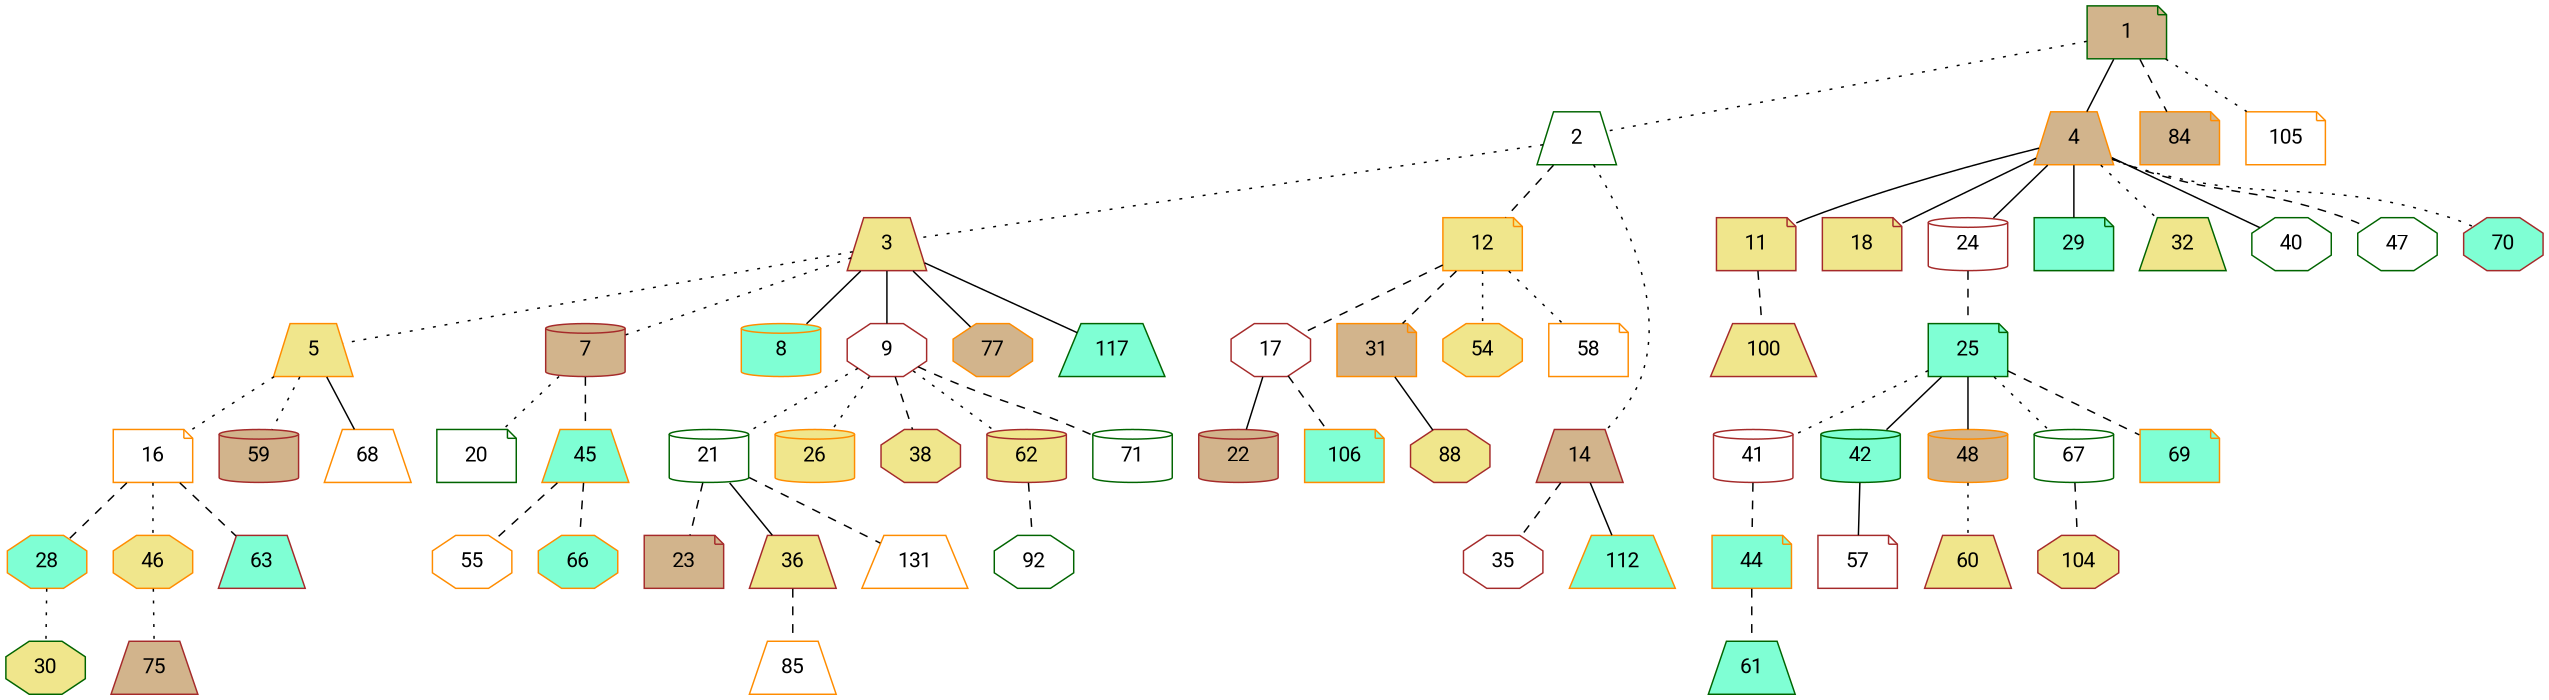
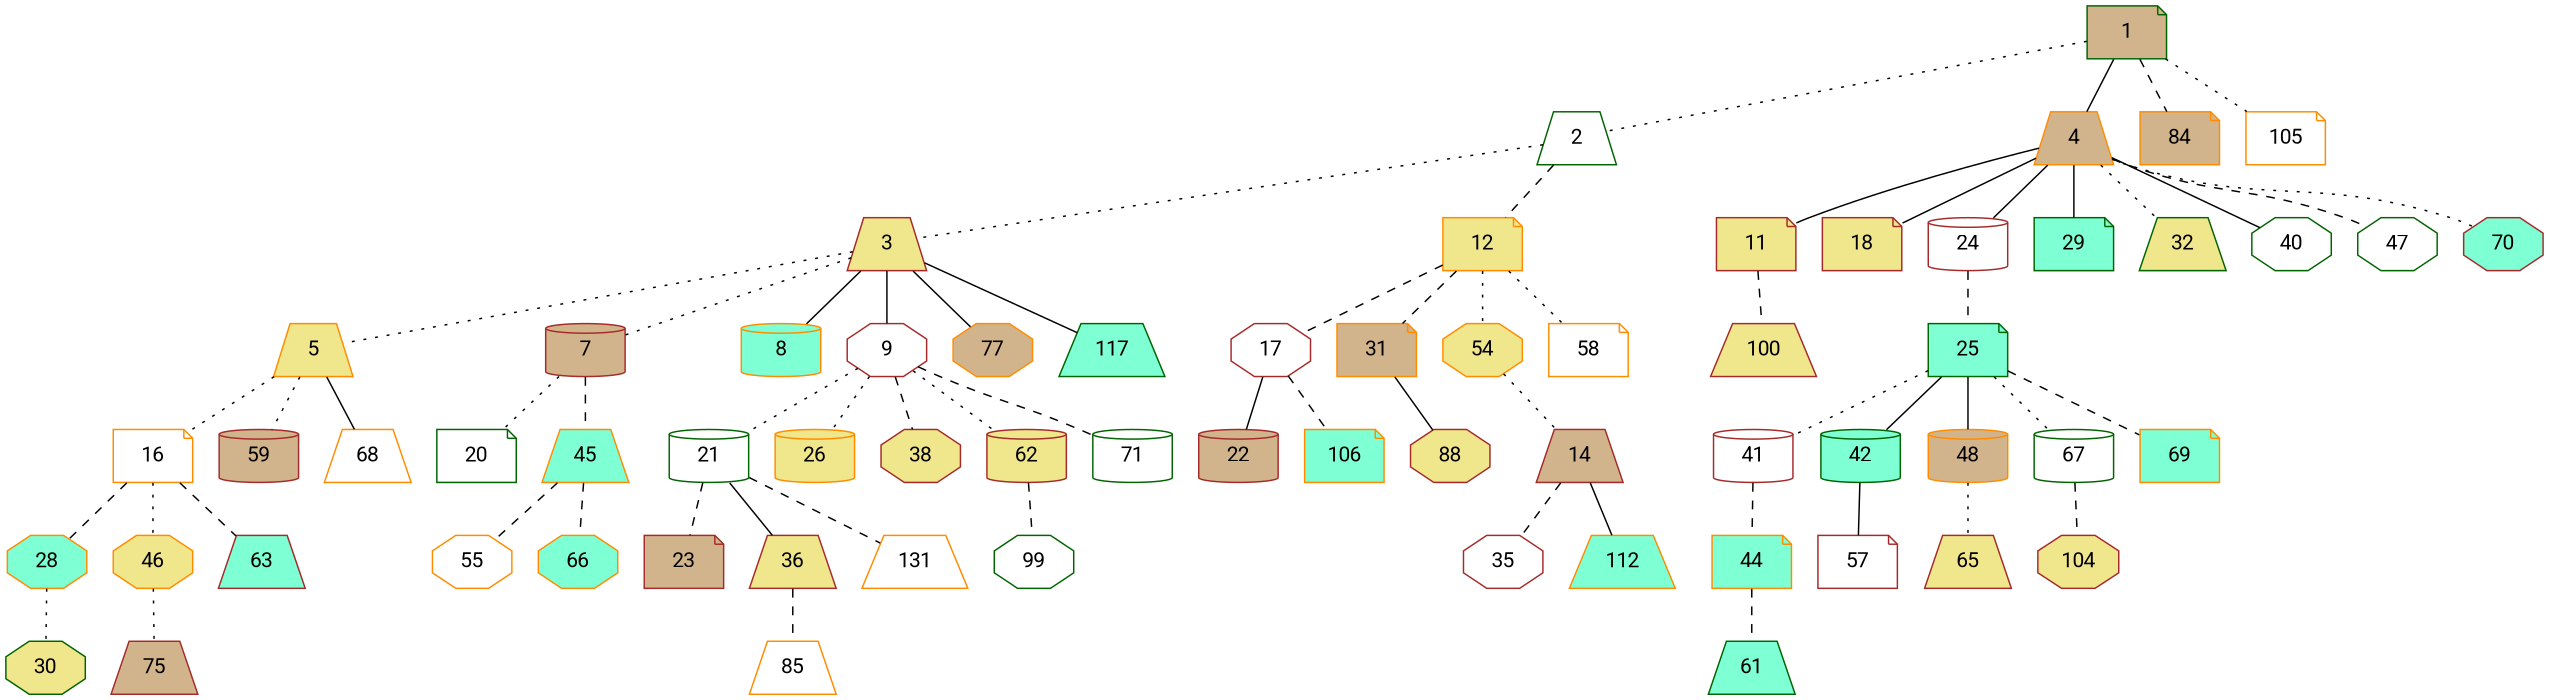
(1646, 298) -> (1530, 402)
(1034, 562) -> (1034, 562)
(1968, 562) -> (1968, 562)
